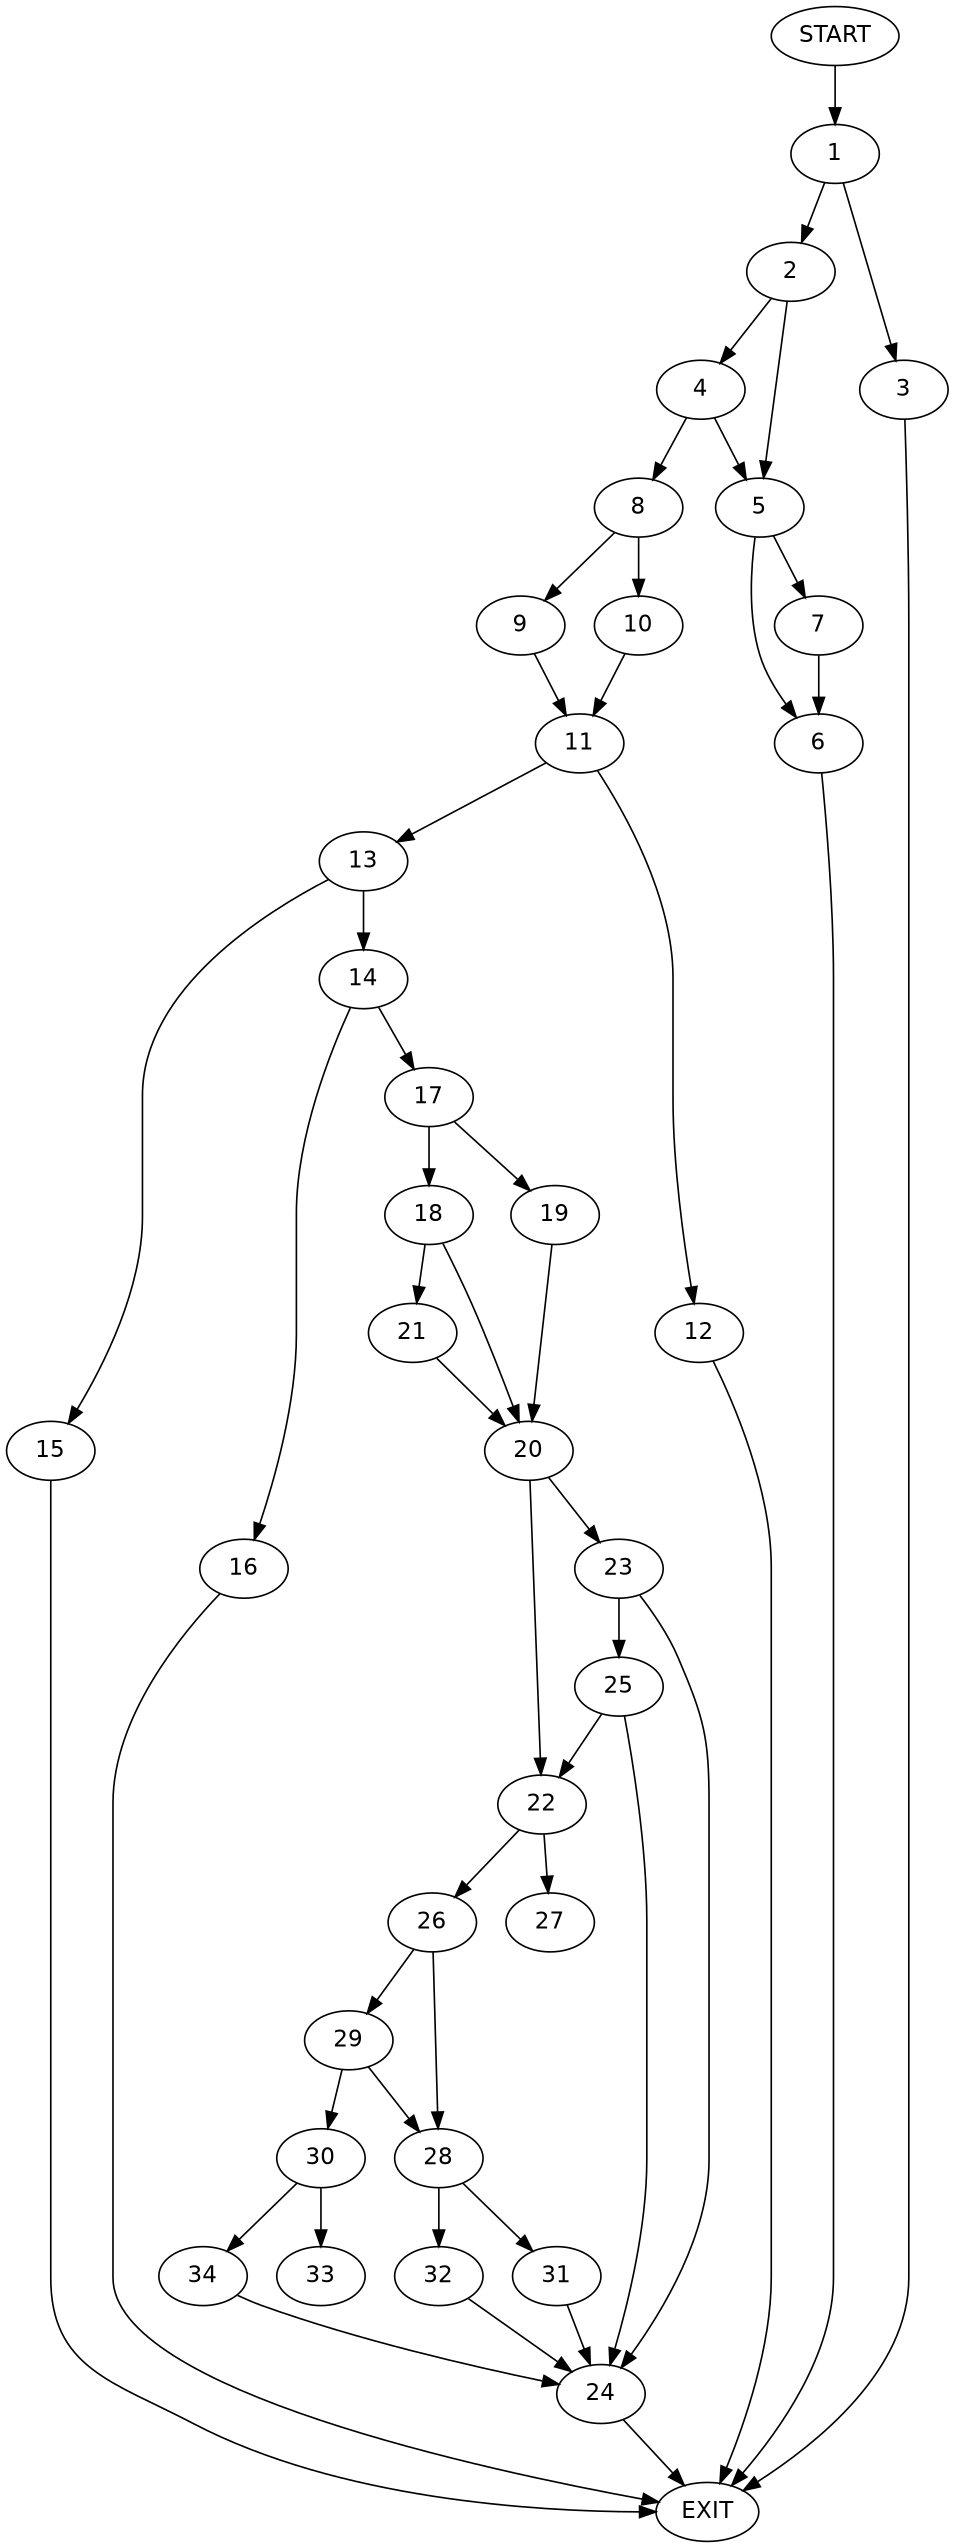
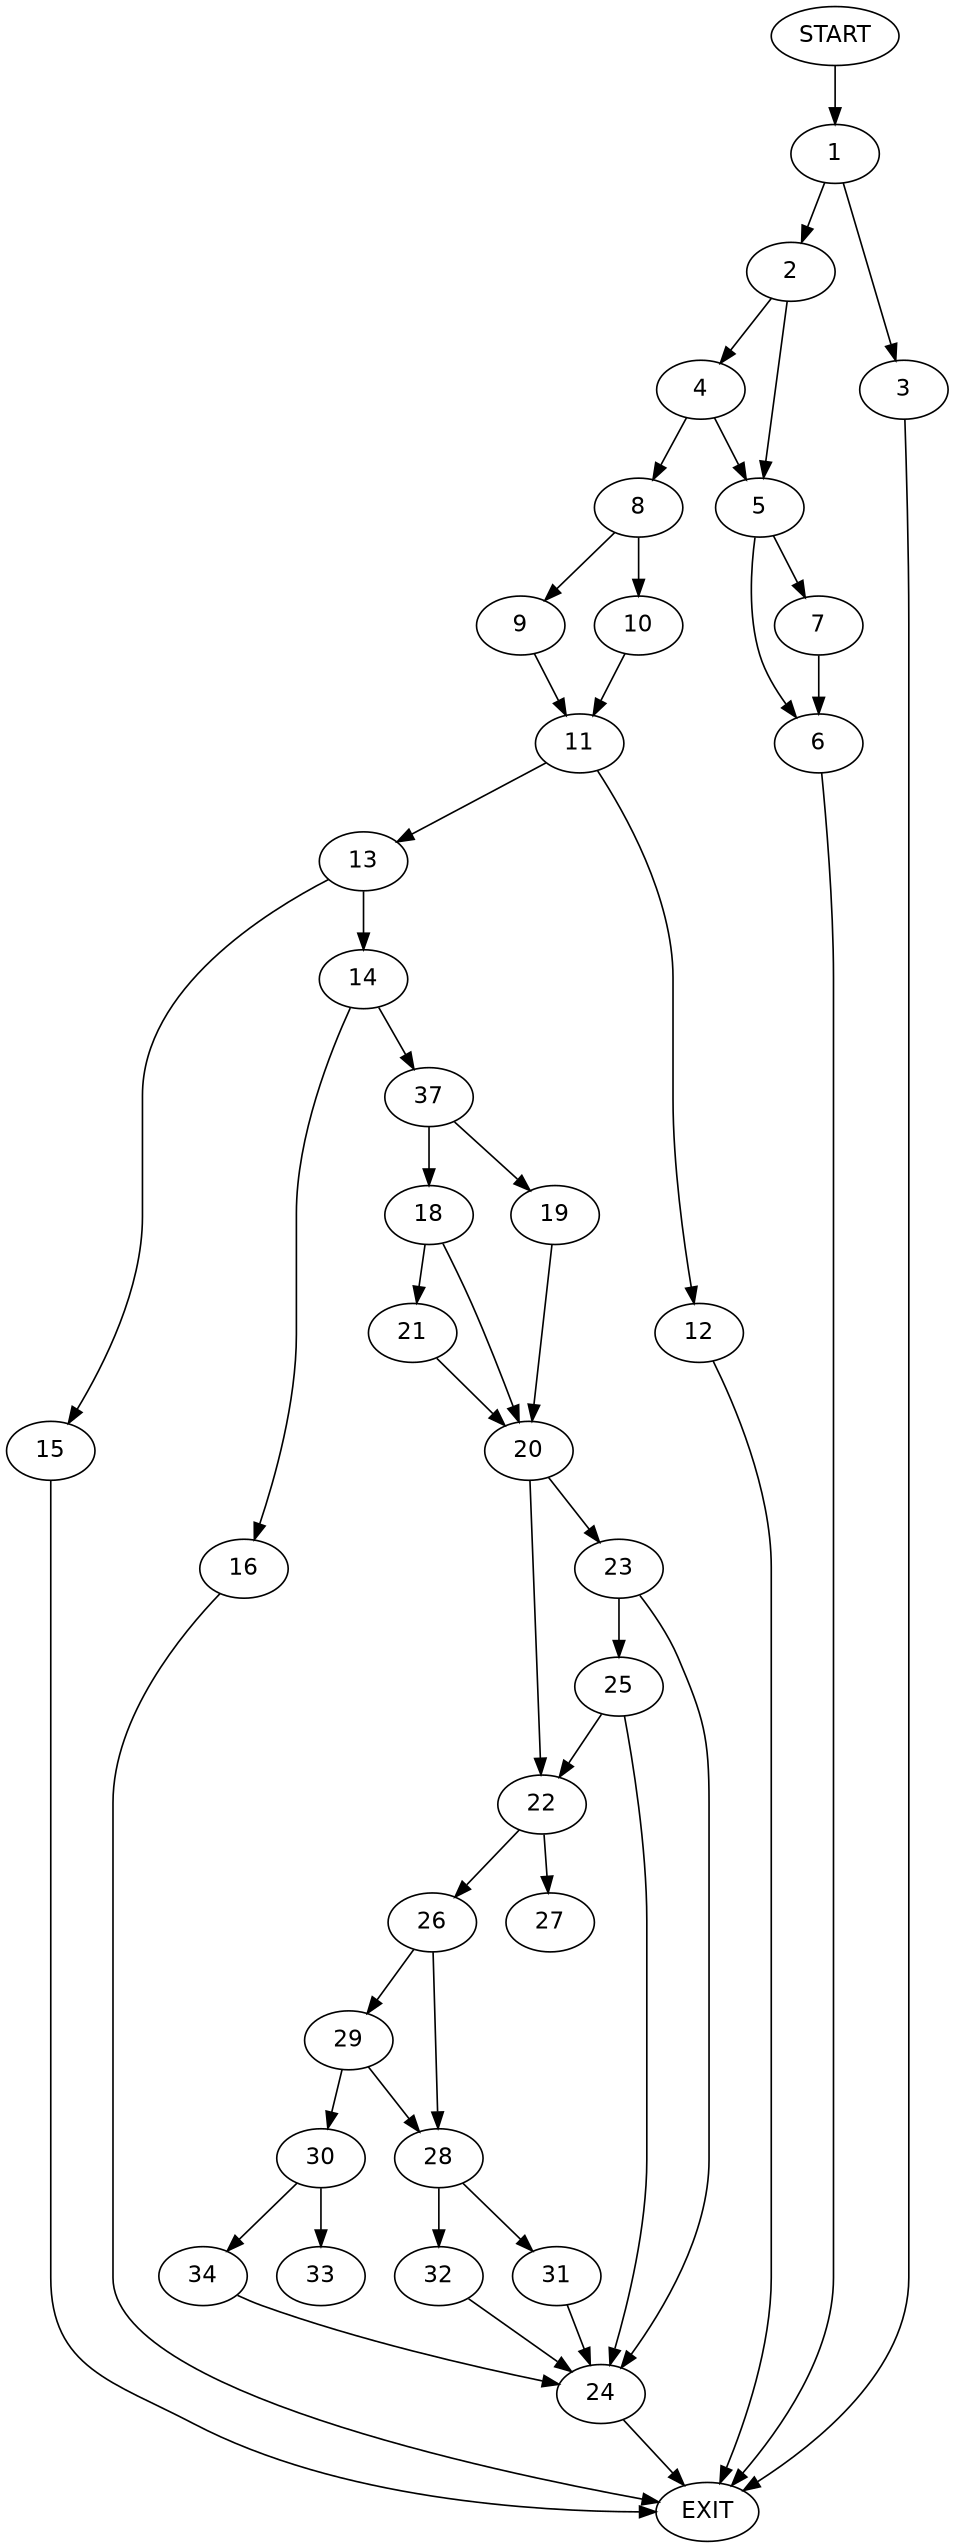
(429, 1097) -> (429, 1097)
